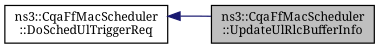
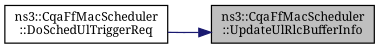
(196, 16) -> (183, 32)
